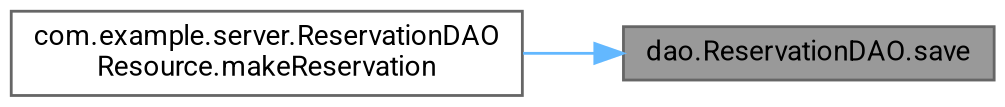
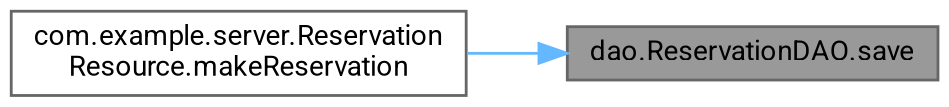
(267, 53) -> (239, 53)
